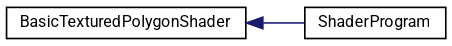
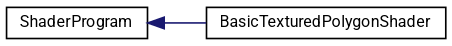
(284, 23) -> (185, 23)
